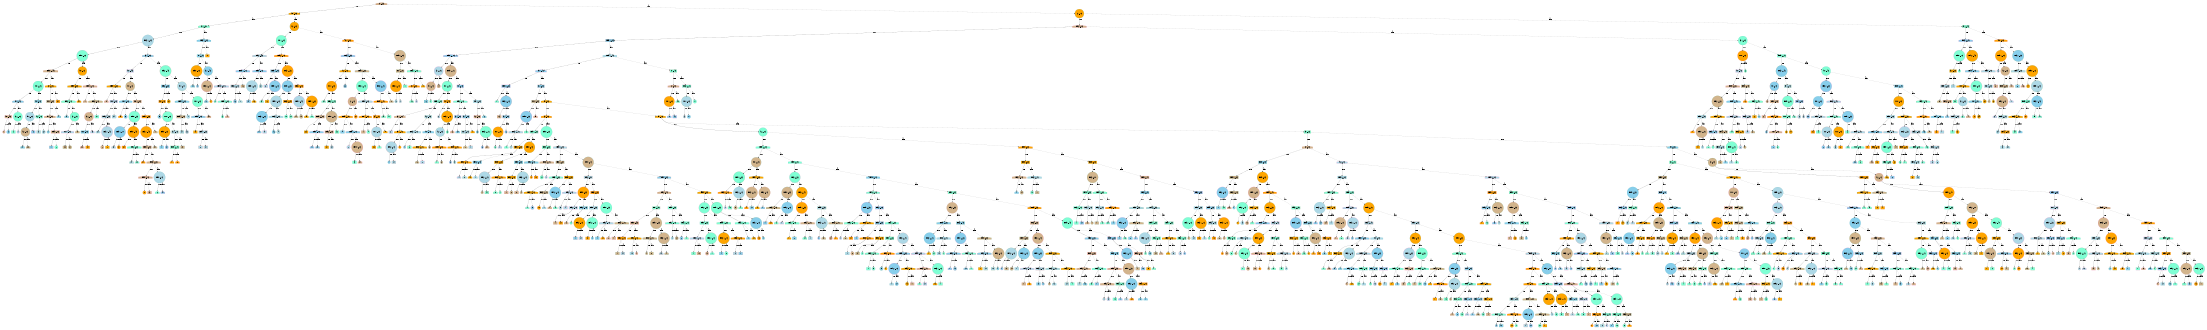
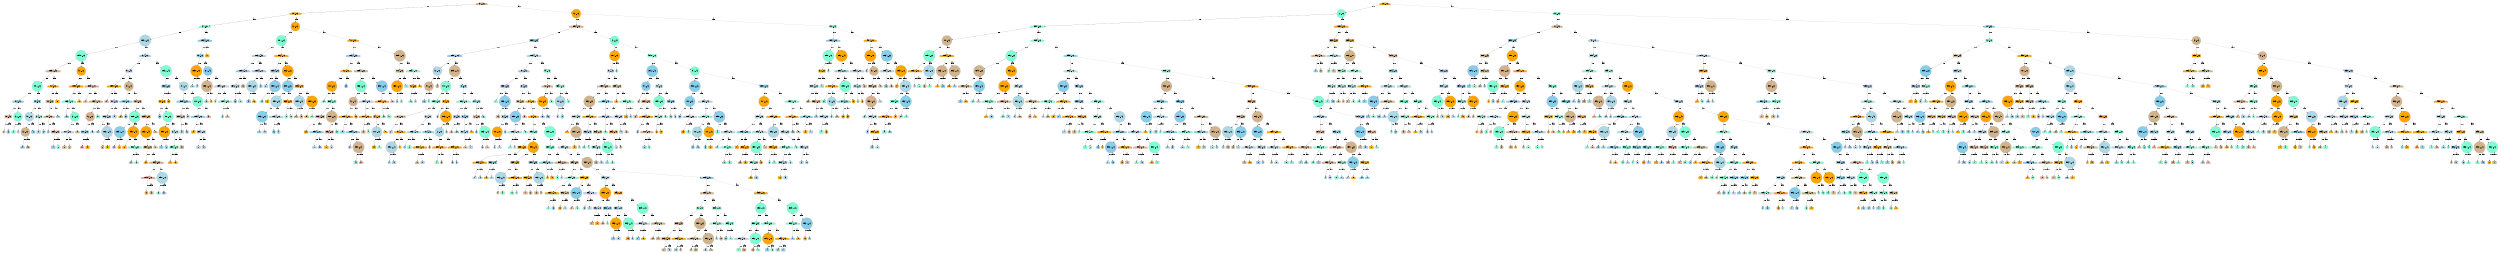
(414, 86) -> (413, 86)
(604, 109) -> none
(1502, 140) -> (1788, 20)
